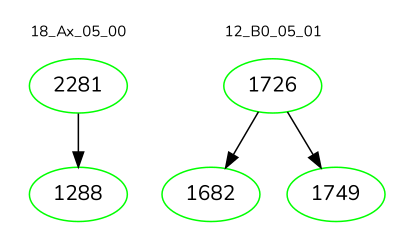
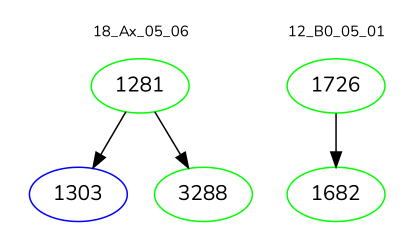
(78, 32) -> (141, 32)
(78, 86) -> (140, 86)
none -> (78, 194)
(78, 194) -> (203, 194)
(336, 194) -> none
